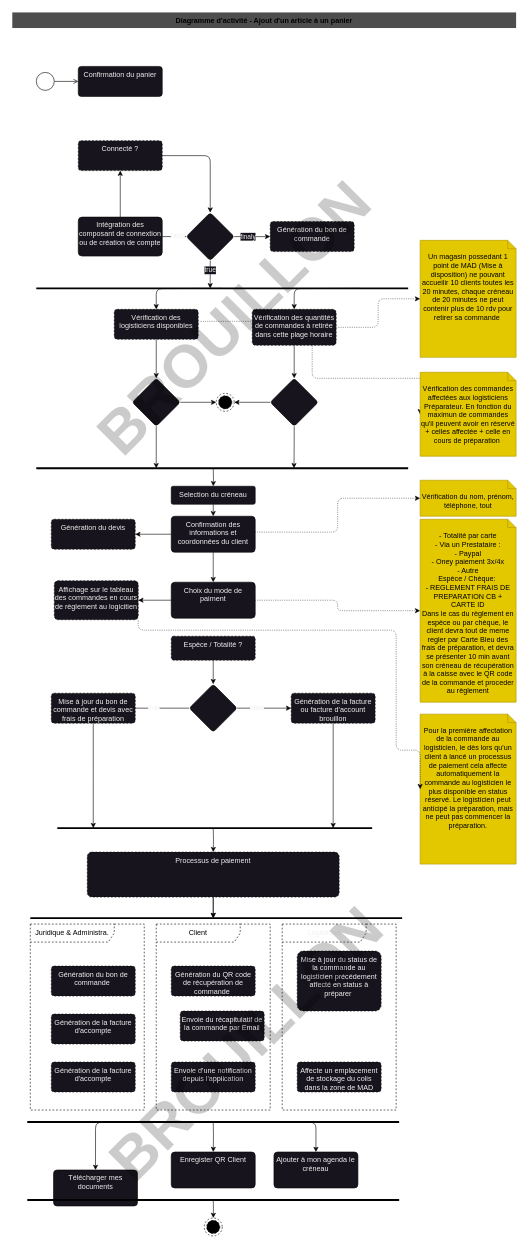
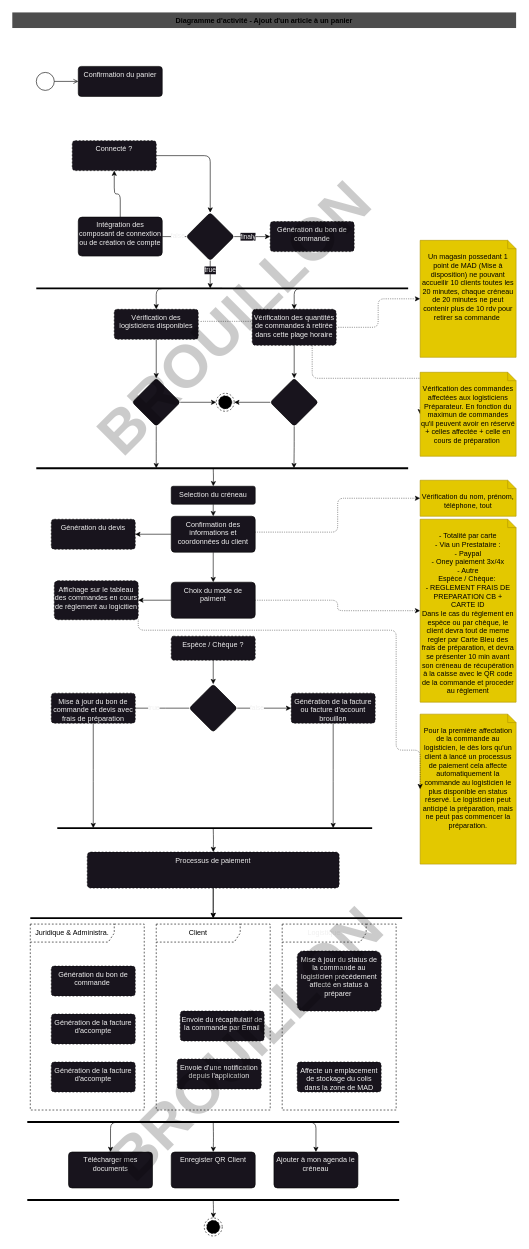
(120, 156) -> (114, 156)
(213, 645) -> (213, 645)
(213, 875) -> (213, 870)
(213, 981) -> none
(213, 1077) -> (219, 1074)
(96, 1188) -> (111, 1170)
